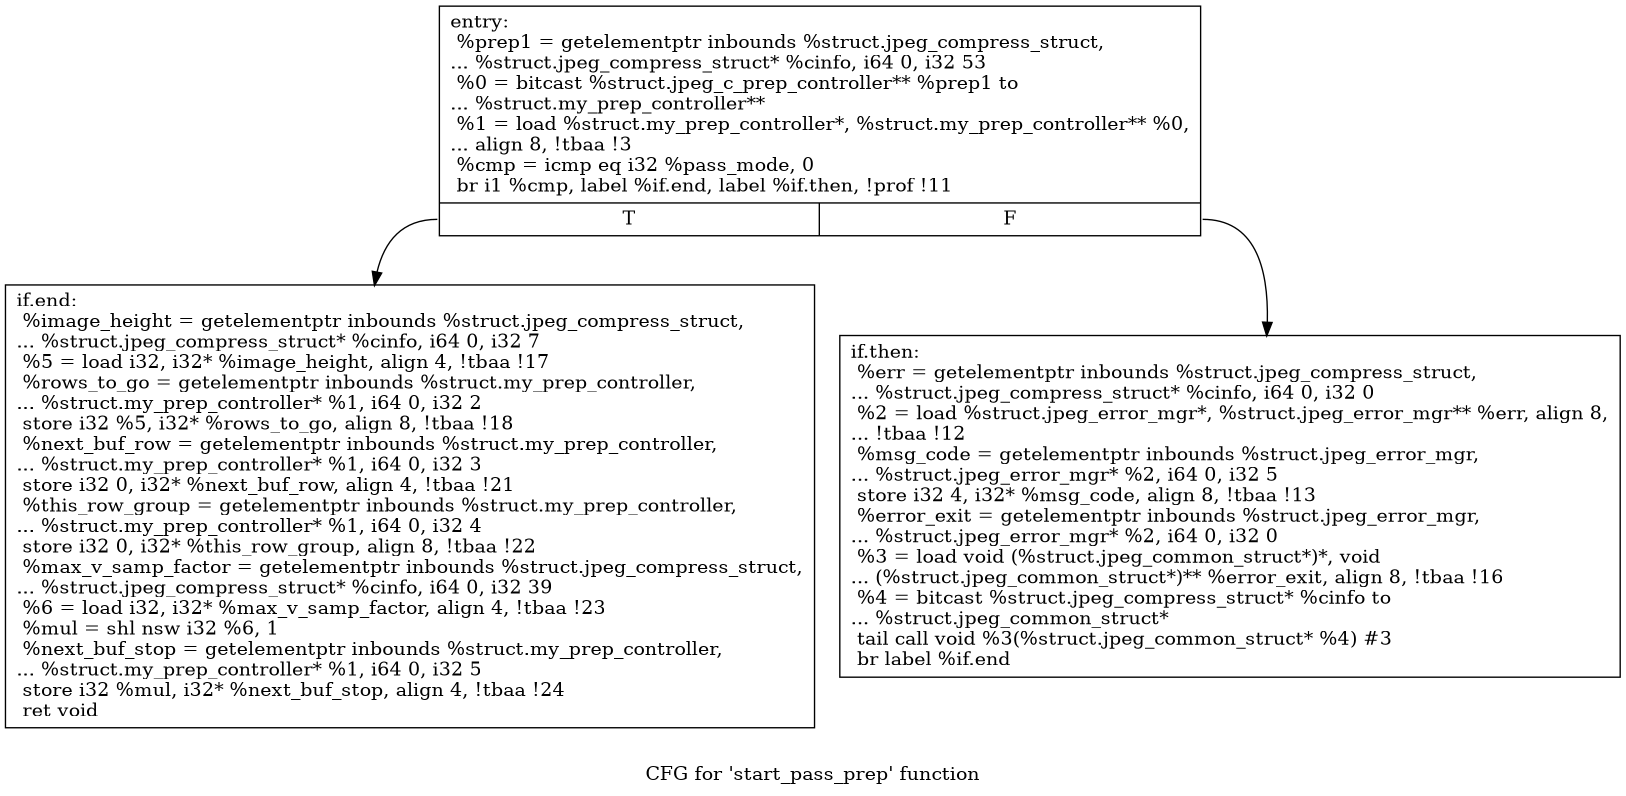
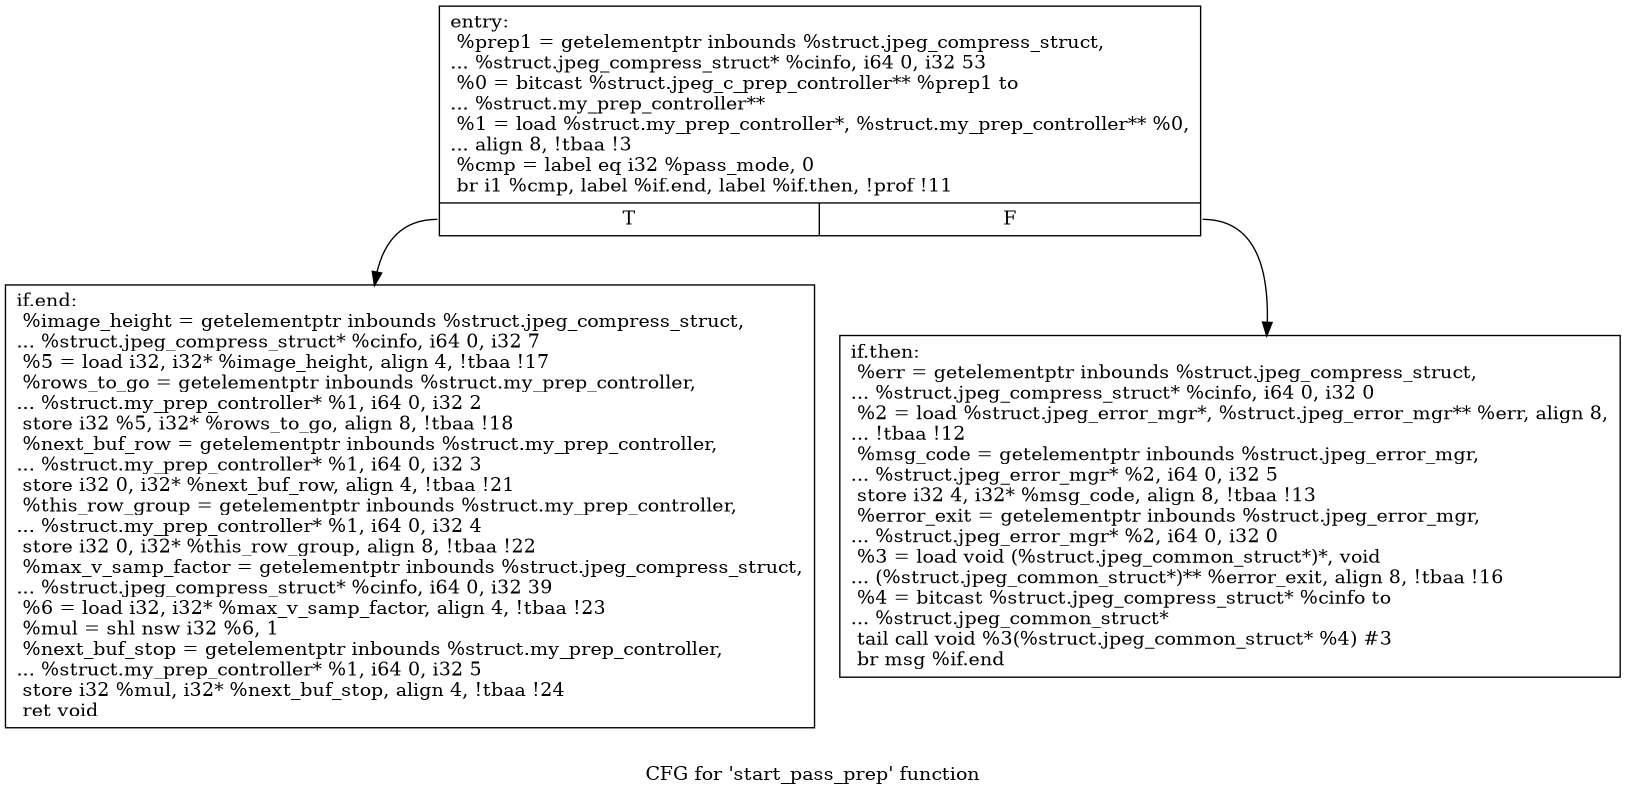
(633, 165) -> (633, 165)
(931, 659) -> (928, 659)
